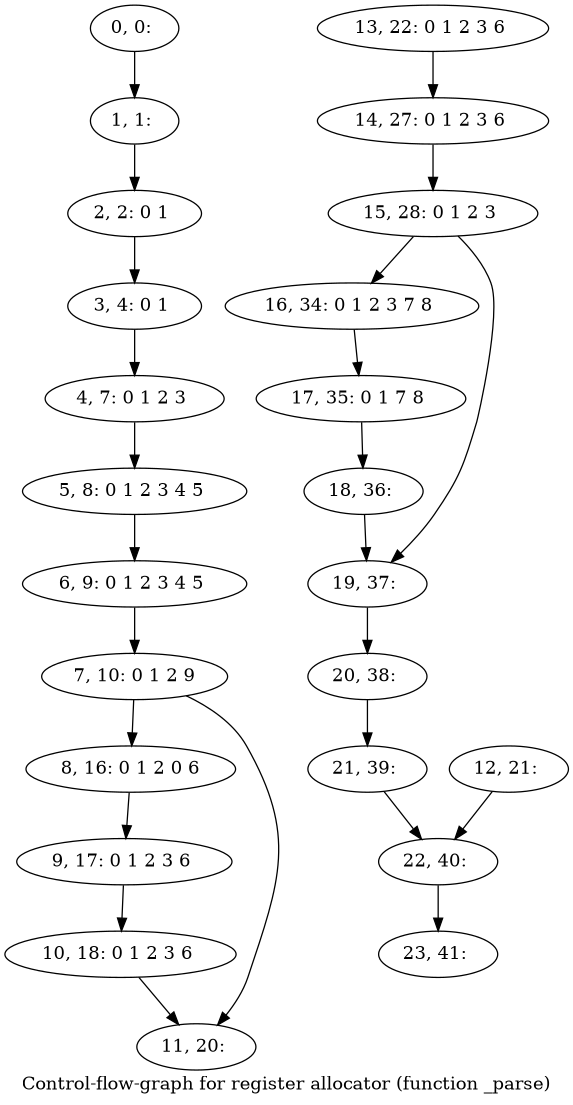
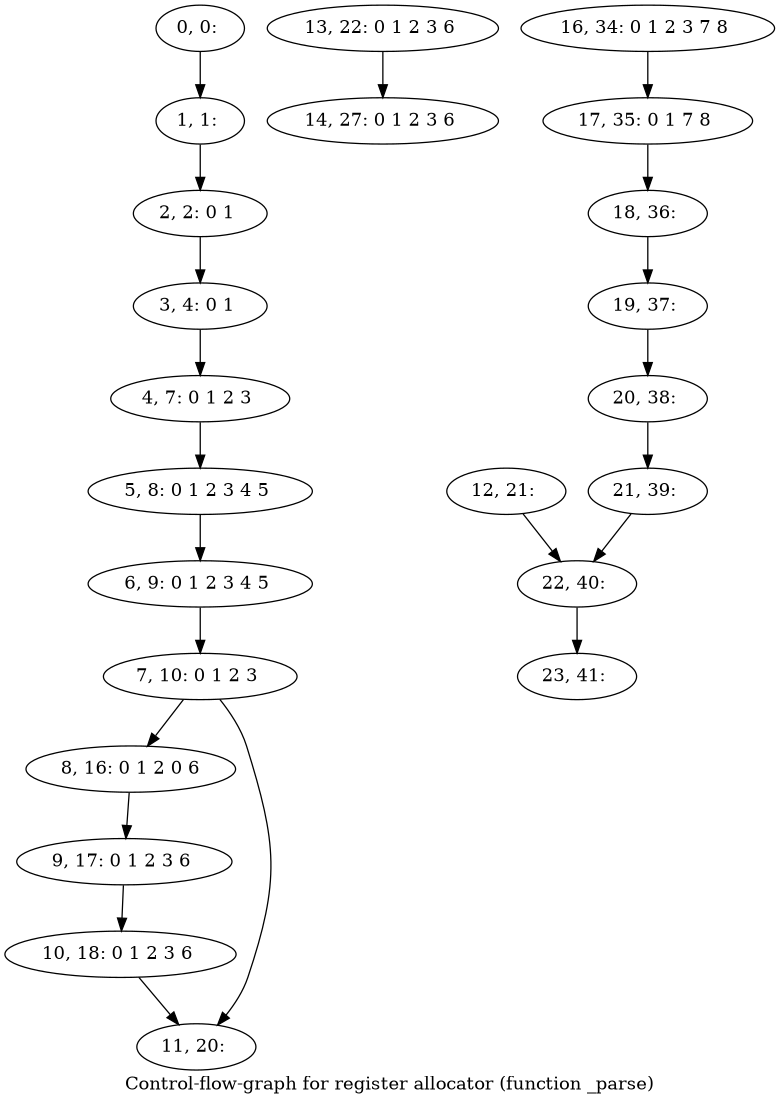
(433, 213) -> none
(135, 676) -> (200, 676)
